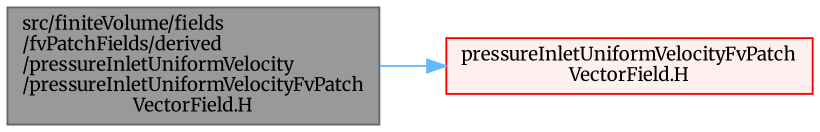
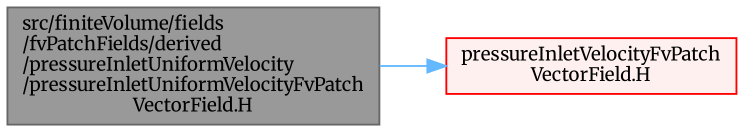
(630, 66) -> (591, 66)
